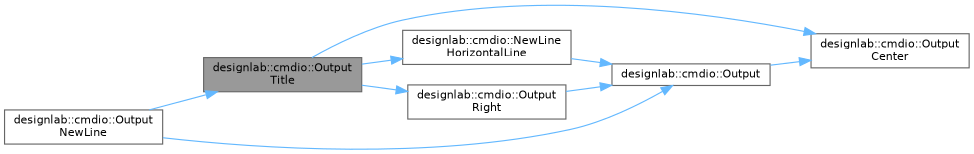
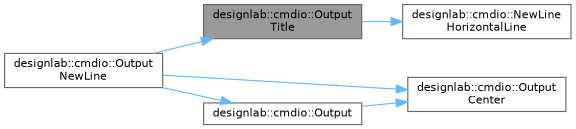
(555, 6) -> (280, 82)
(586, 61) -> none
(487, 102) -> none
